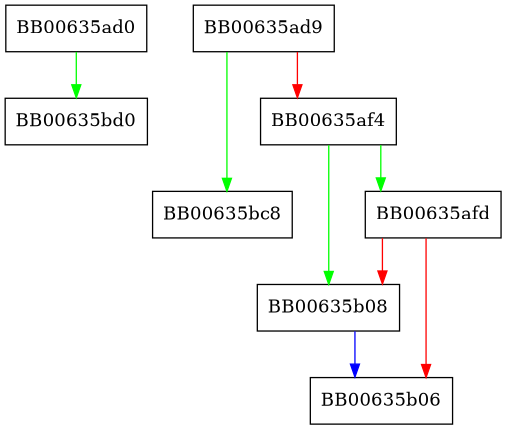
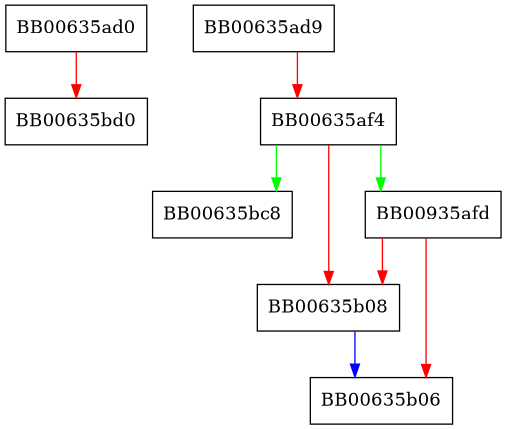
(76, 68) -> (76, 68)
(227, 115) -> (276, 161)
(329, 208) -> (329, 208)
(433, 215) -> (433, 215)
